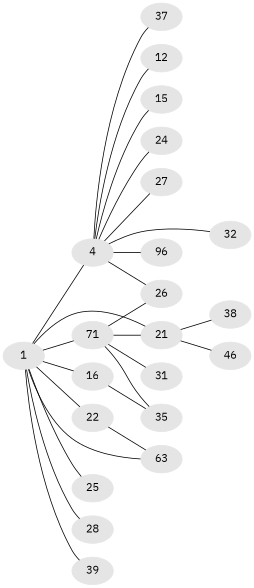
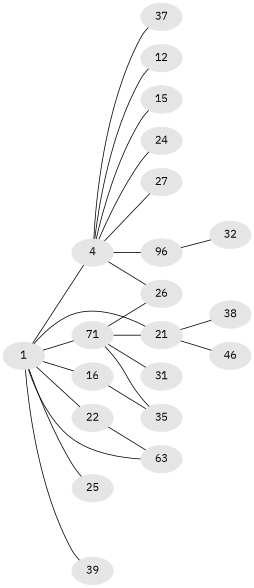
(158, 230) -> (196, 244)
(93, 530) -> none
